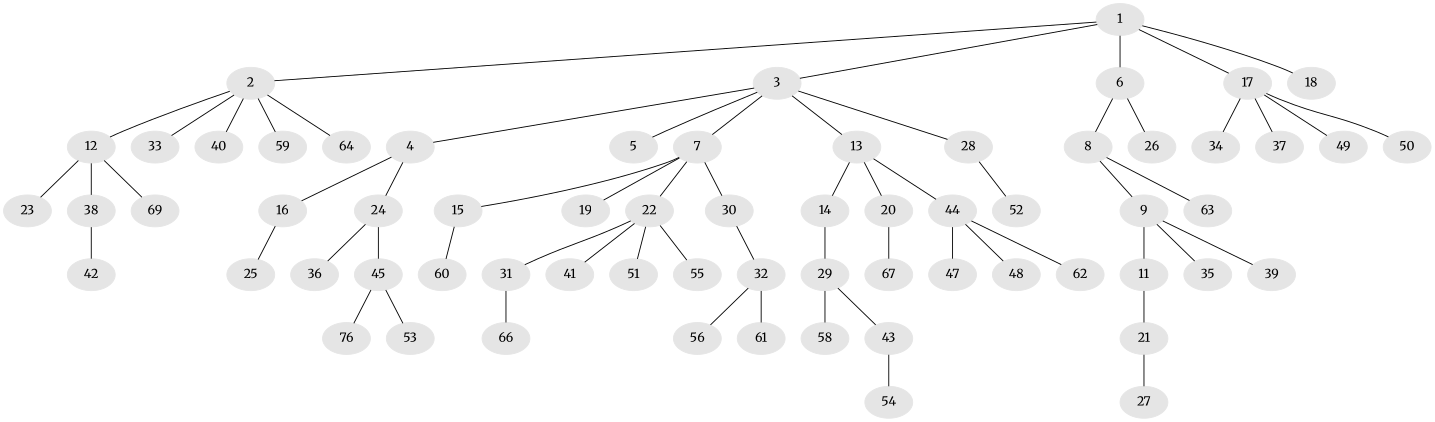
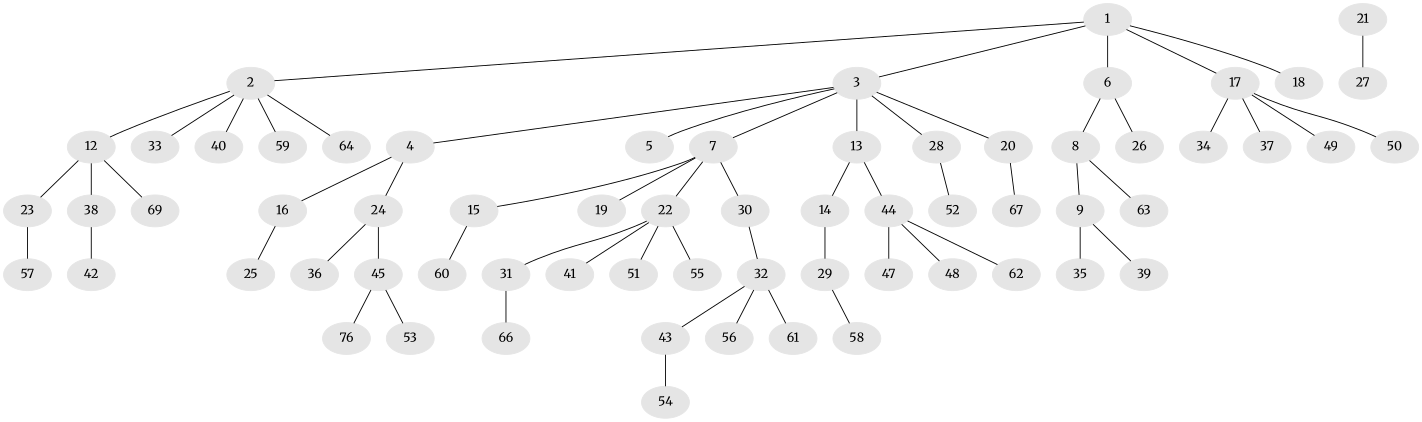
(873, 179) -> (933, 115)
none -> (27, 275)
(1144, 275) -> none
(857, 306) -> (713, 307)
